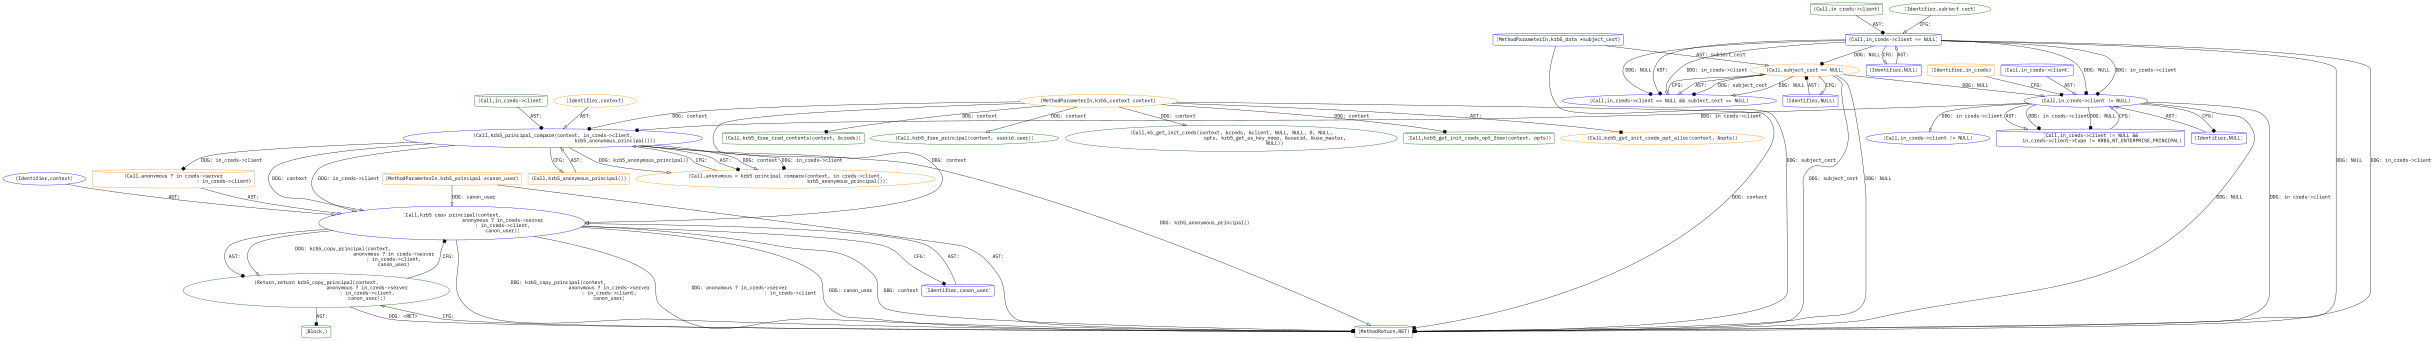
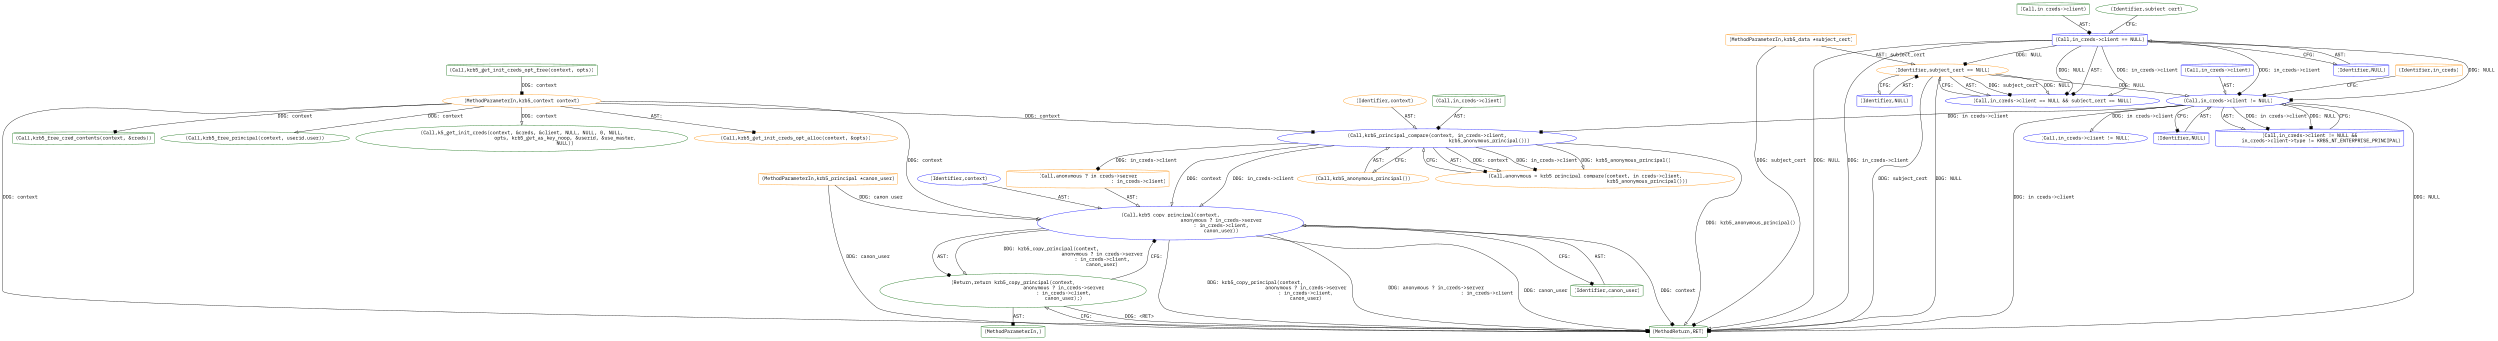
(1558, 40) -> (1791, 40)
(1805, 70) -> (1942, 70)
(1641, 109) -> (517, 313)
(1302, 115) -> (522, 84)
(579, 179) -> (1363, 179)
(1000, 257) -> (868, 257)
(958, 291) -> (1607, 291)
(316, 332) -> (1013, 332)
